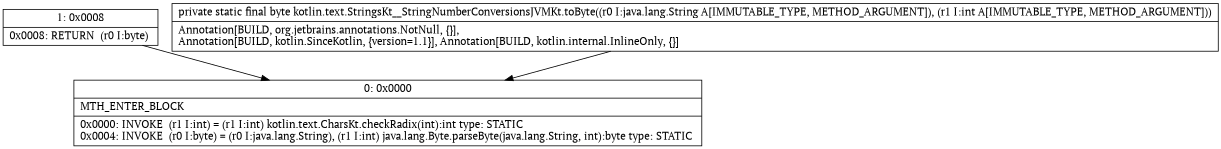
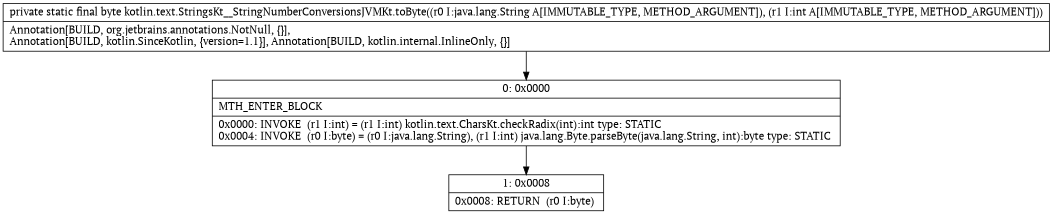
(202, 62) -> (526, 156)
